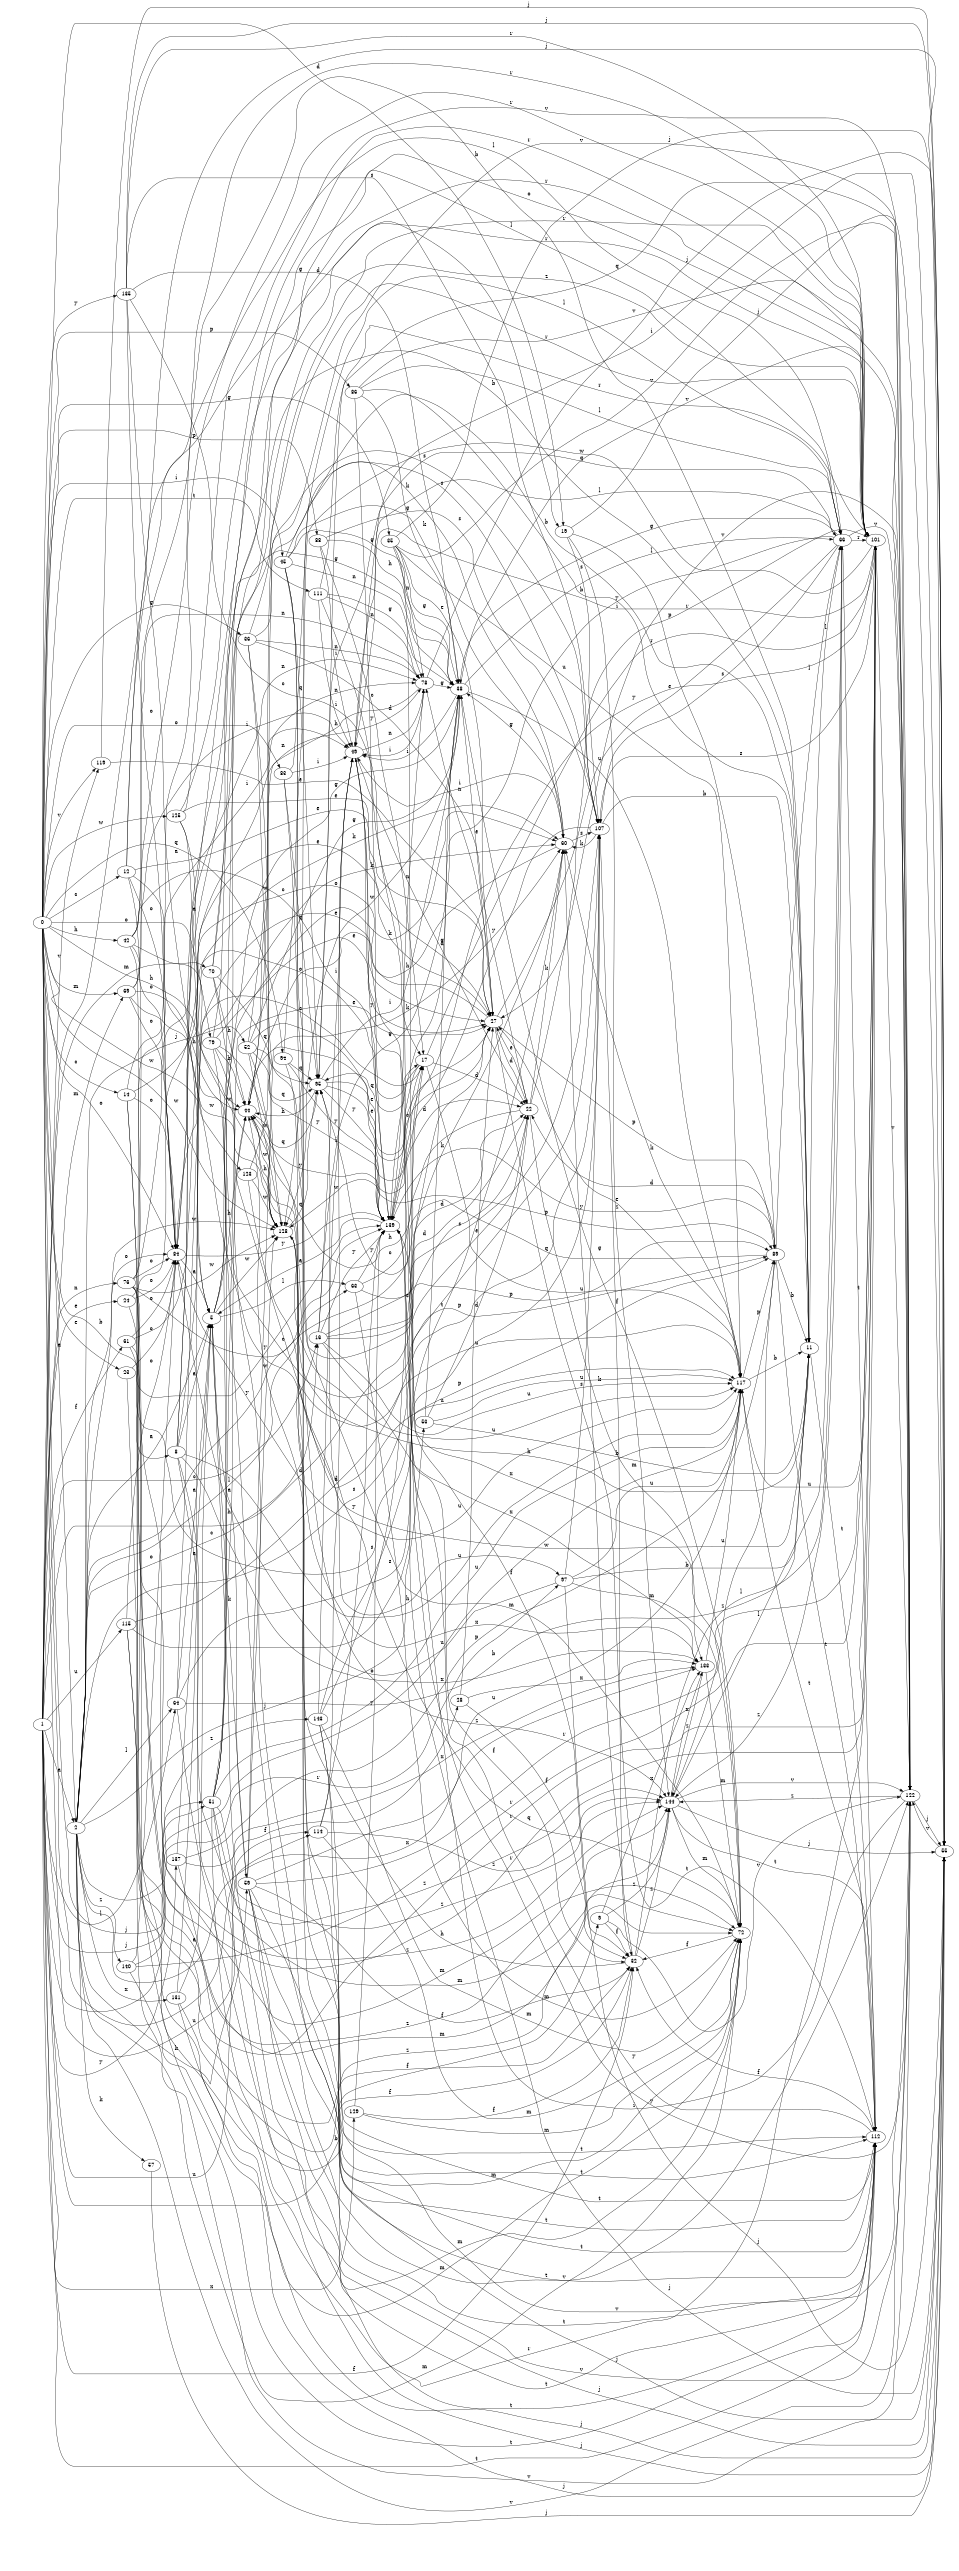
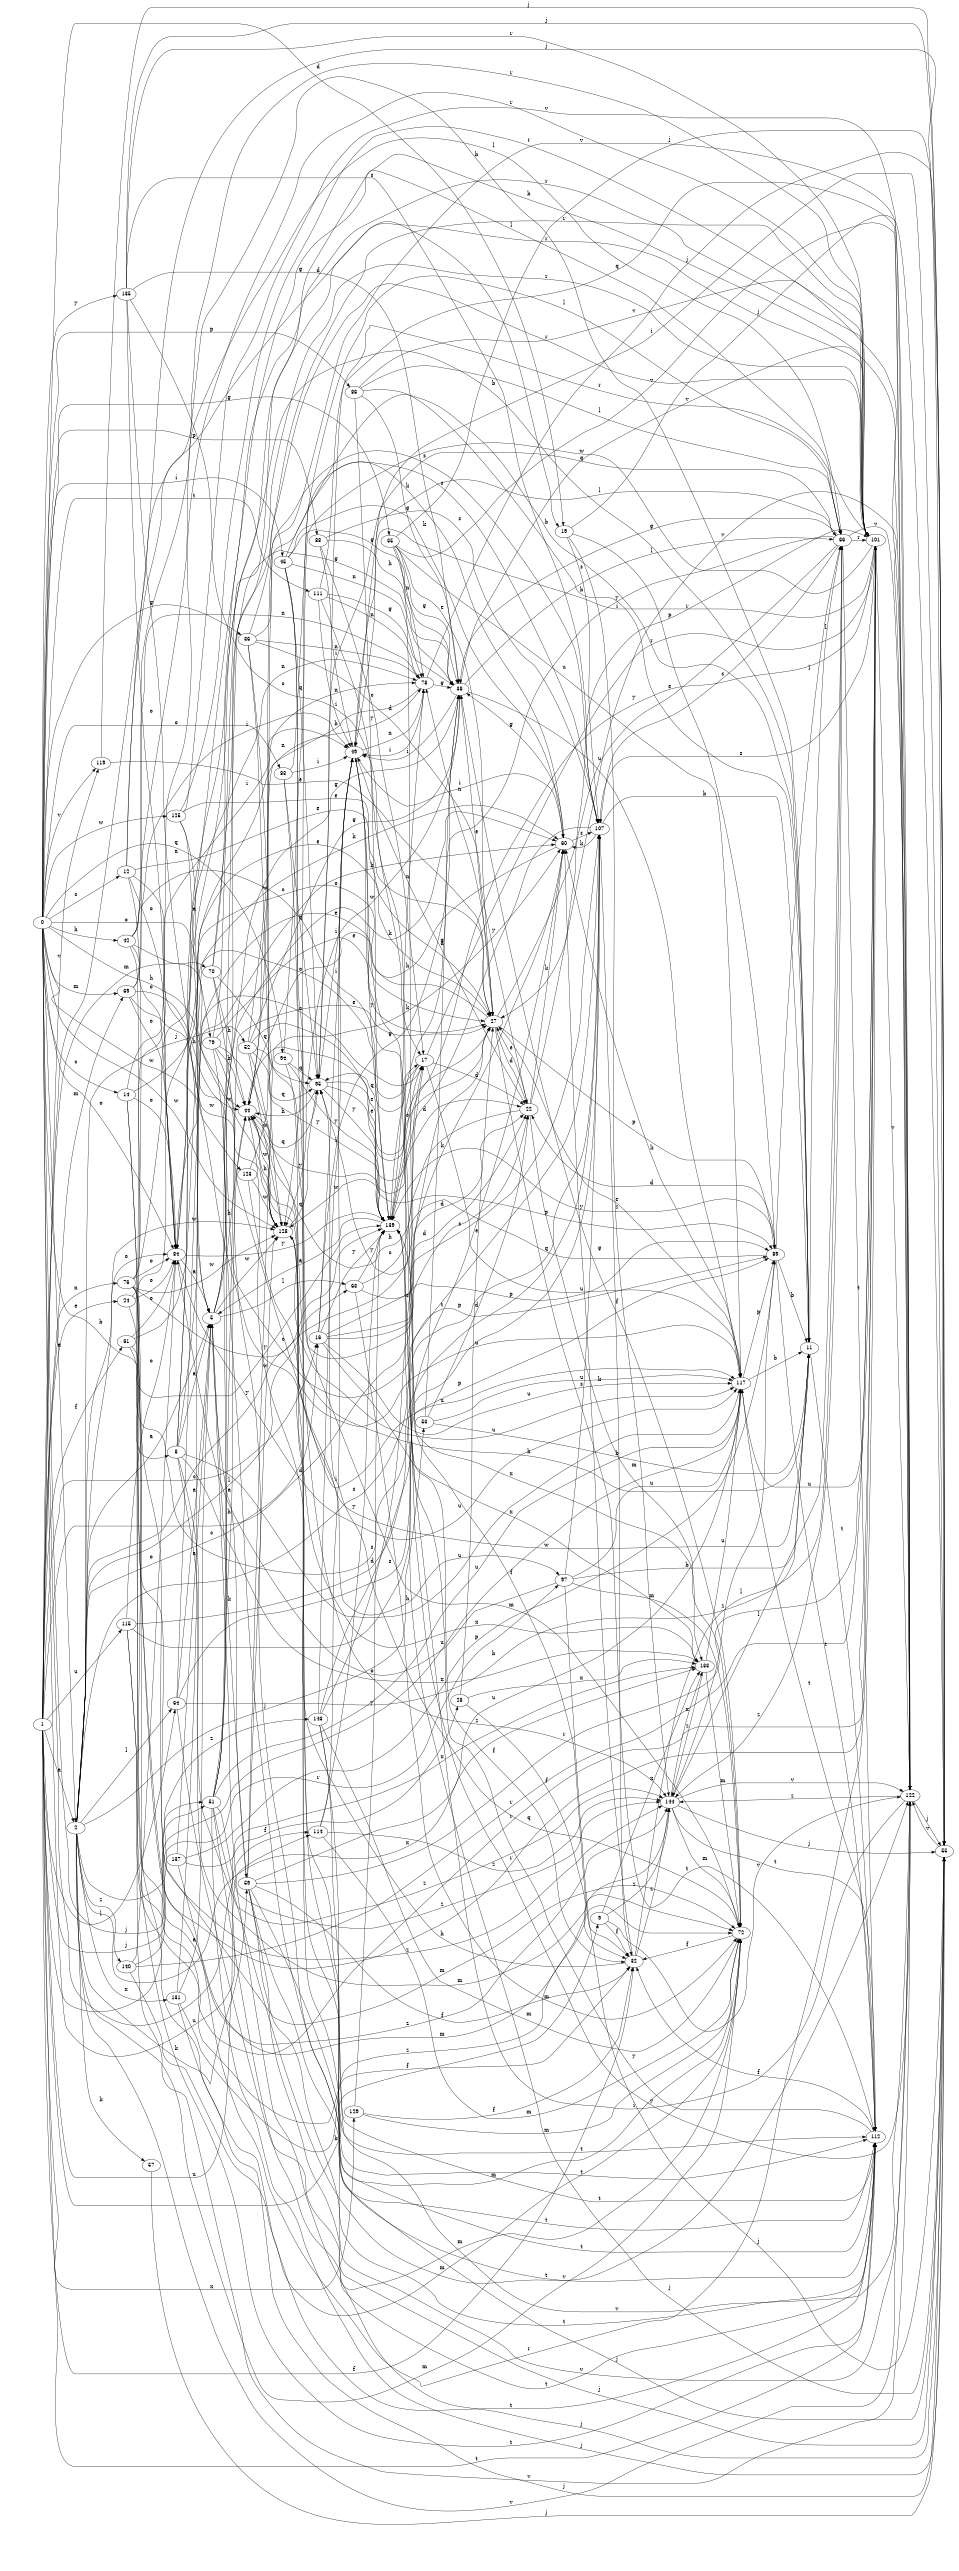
(529, 194) -> (529, 194)
(547, 277) -> (547, 277)
(424, 907) -> (336, 952)
(126, 1373) -> none
(382, 1429) -> (479, 1322)
(58, 2048) -> none
